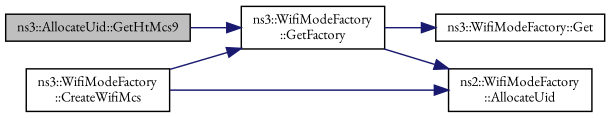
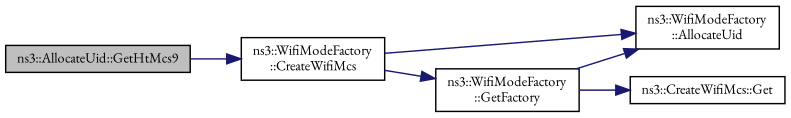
(209, 28) -> (209, 59)
(520, 28) -> (708, 90)
(520, 90) -> (708, 28)
